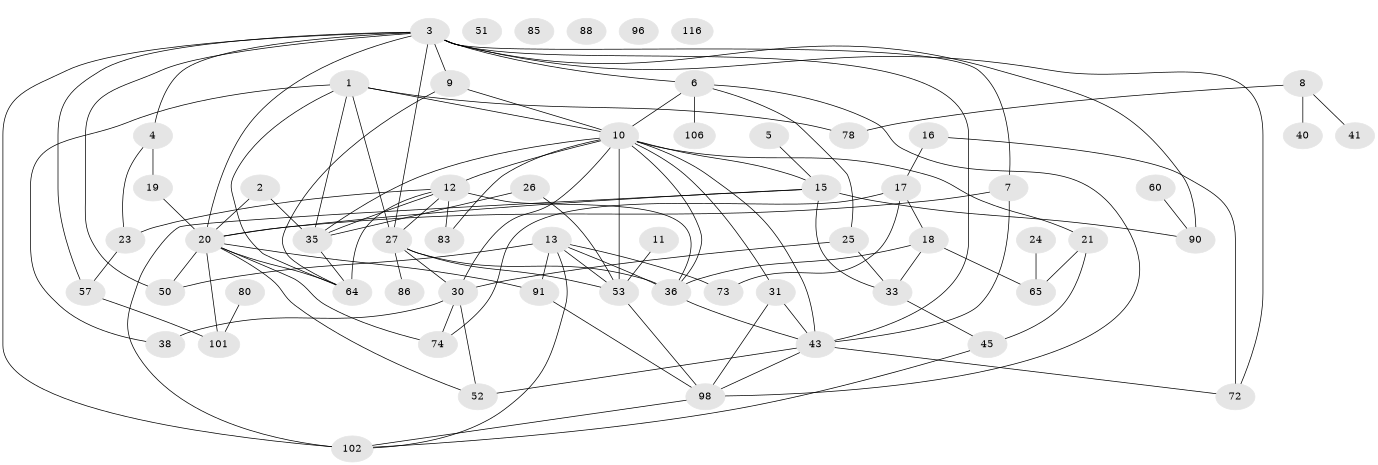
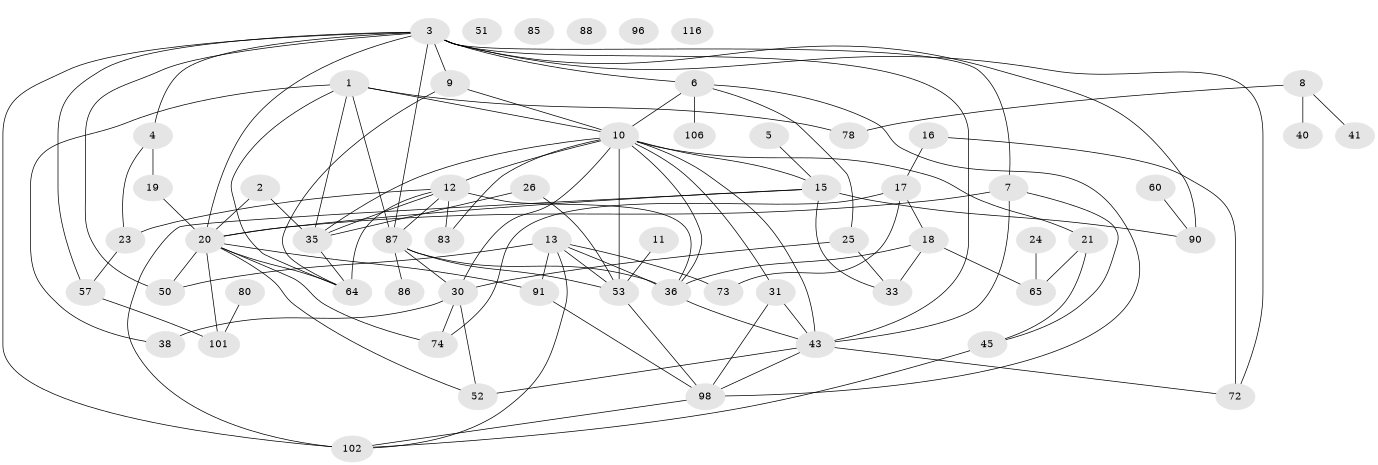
(392, 240) -> (392, 240)
(938, 318) -> (1111, 265)
